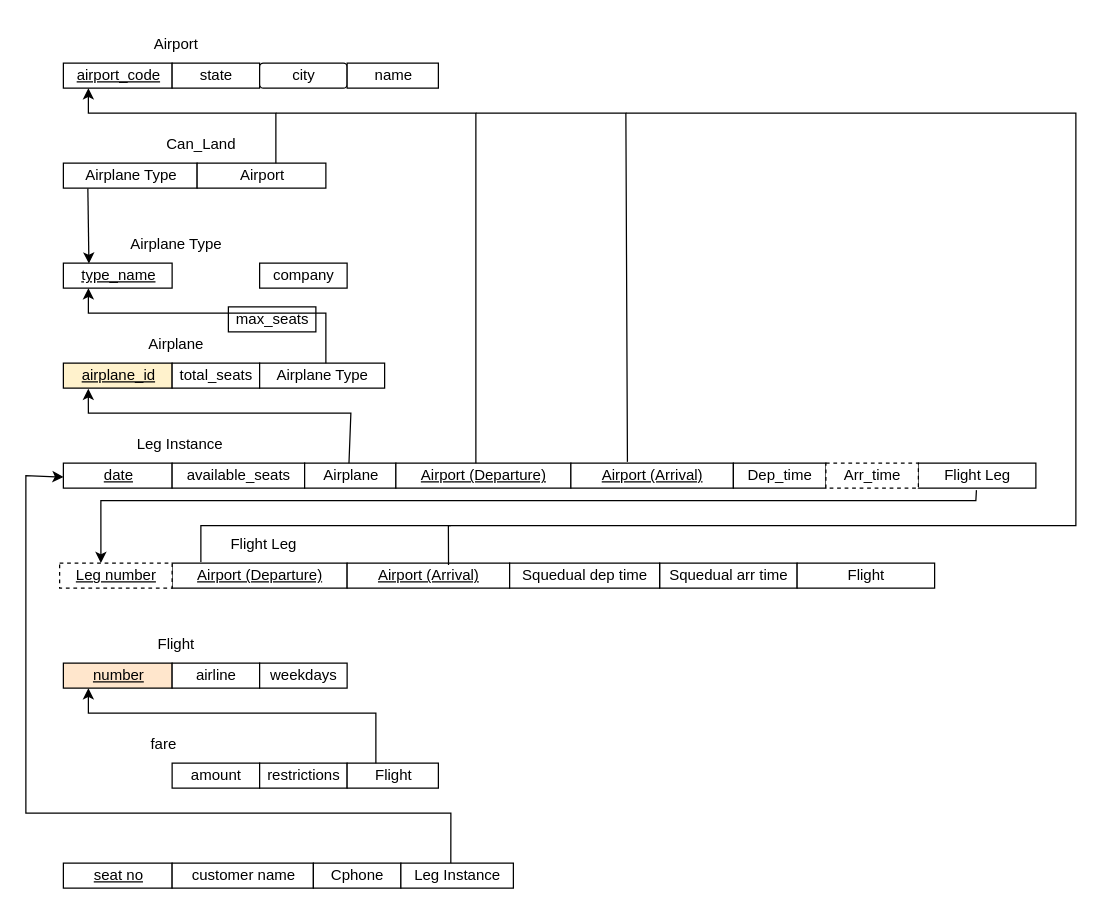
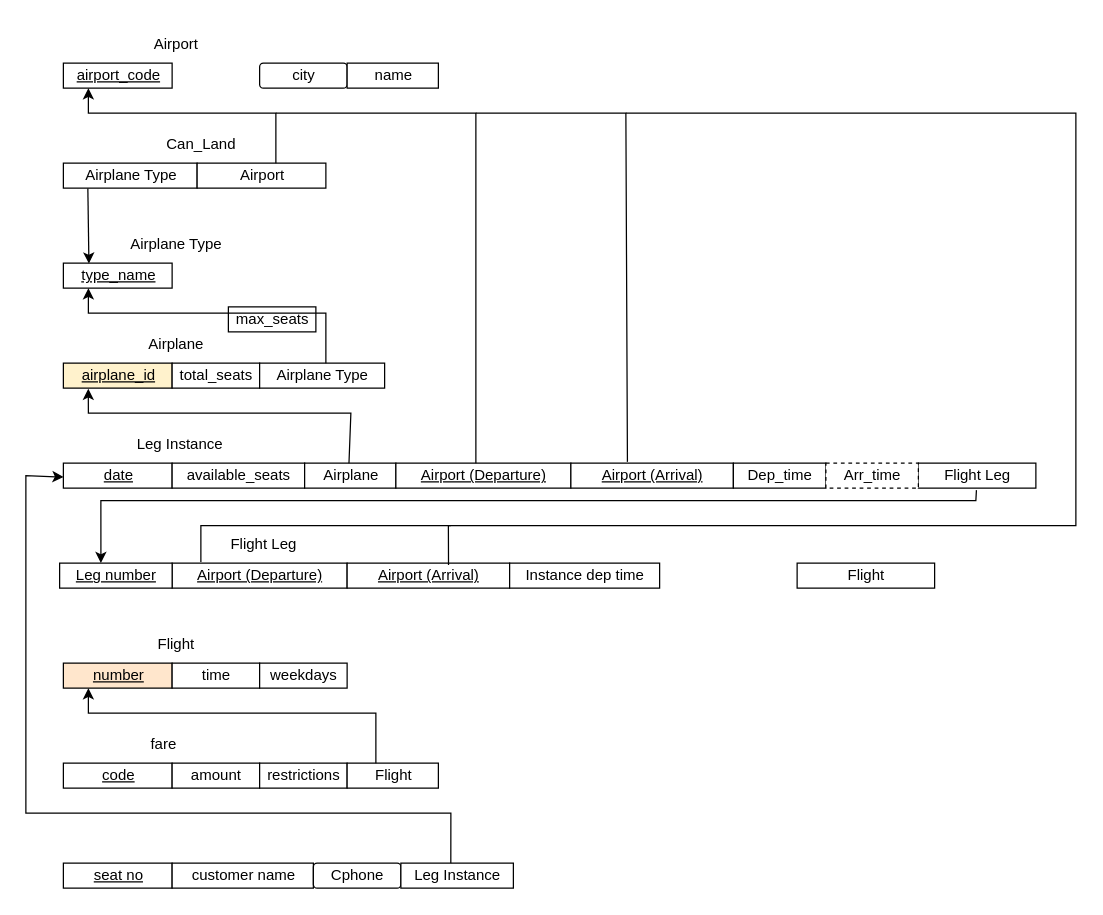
(216, 76) -> none
(303, 276) -> none
(116, 576) -> (116, 576)
(585, 576) -> (585, 576)
(728, 576) -> none
(216, 676) -> (216, 676)
none -> (118, 776)
(357, 876) -> (357, 876)
